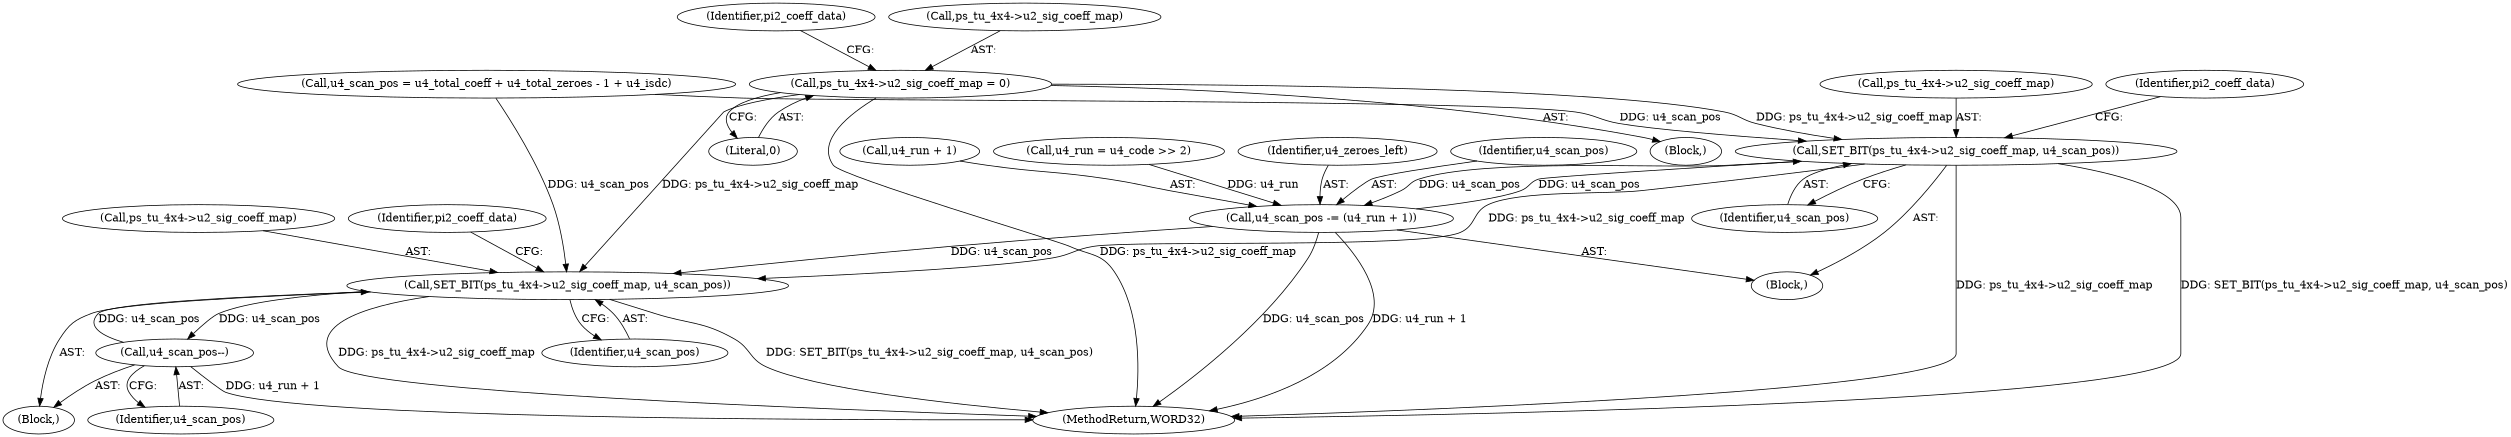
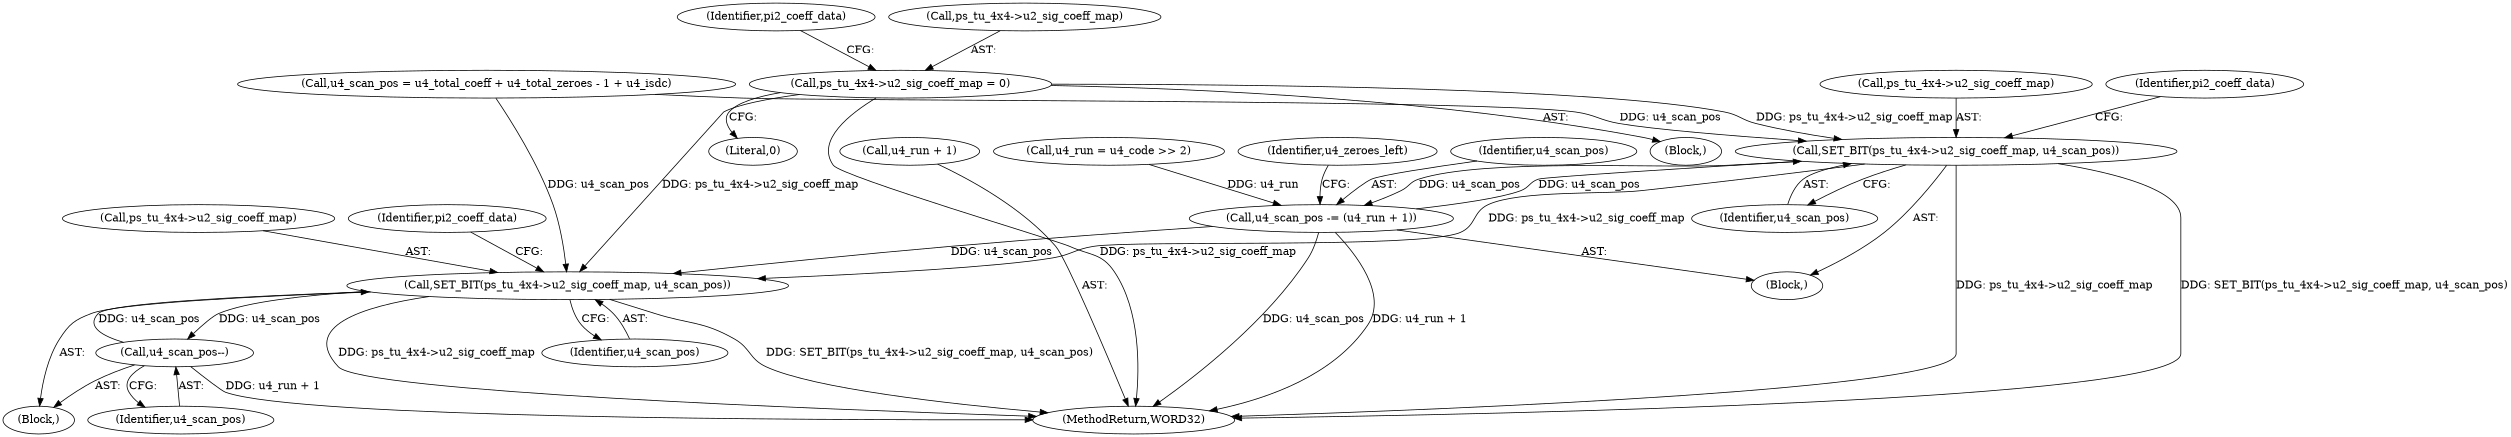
(778, 113) -> none
(1105, 179) -> (1058, 249)
(1338, 185) -> (1338, 185)
